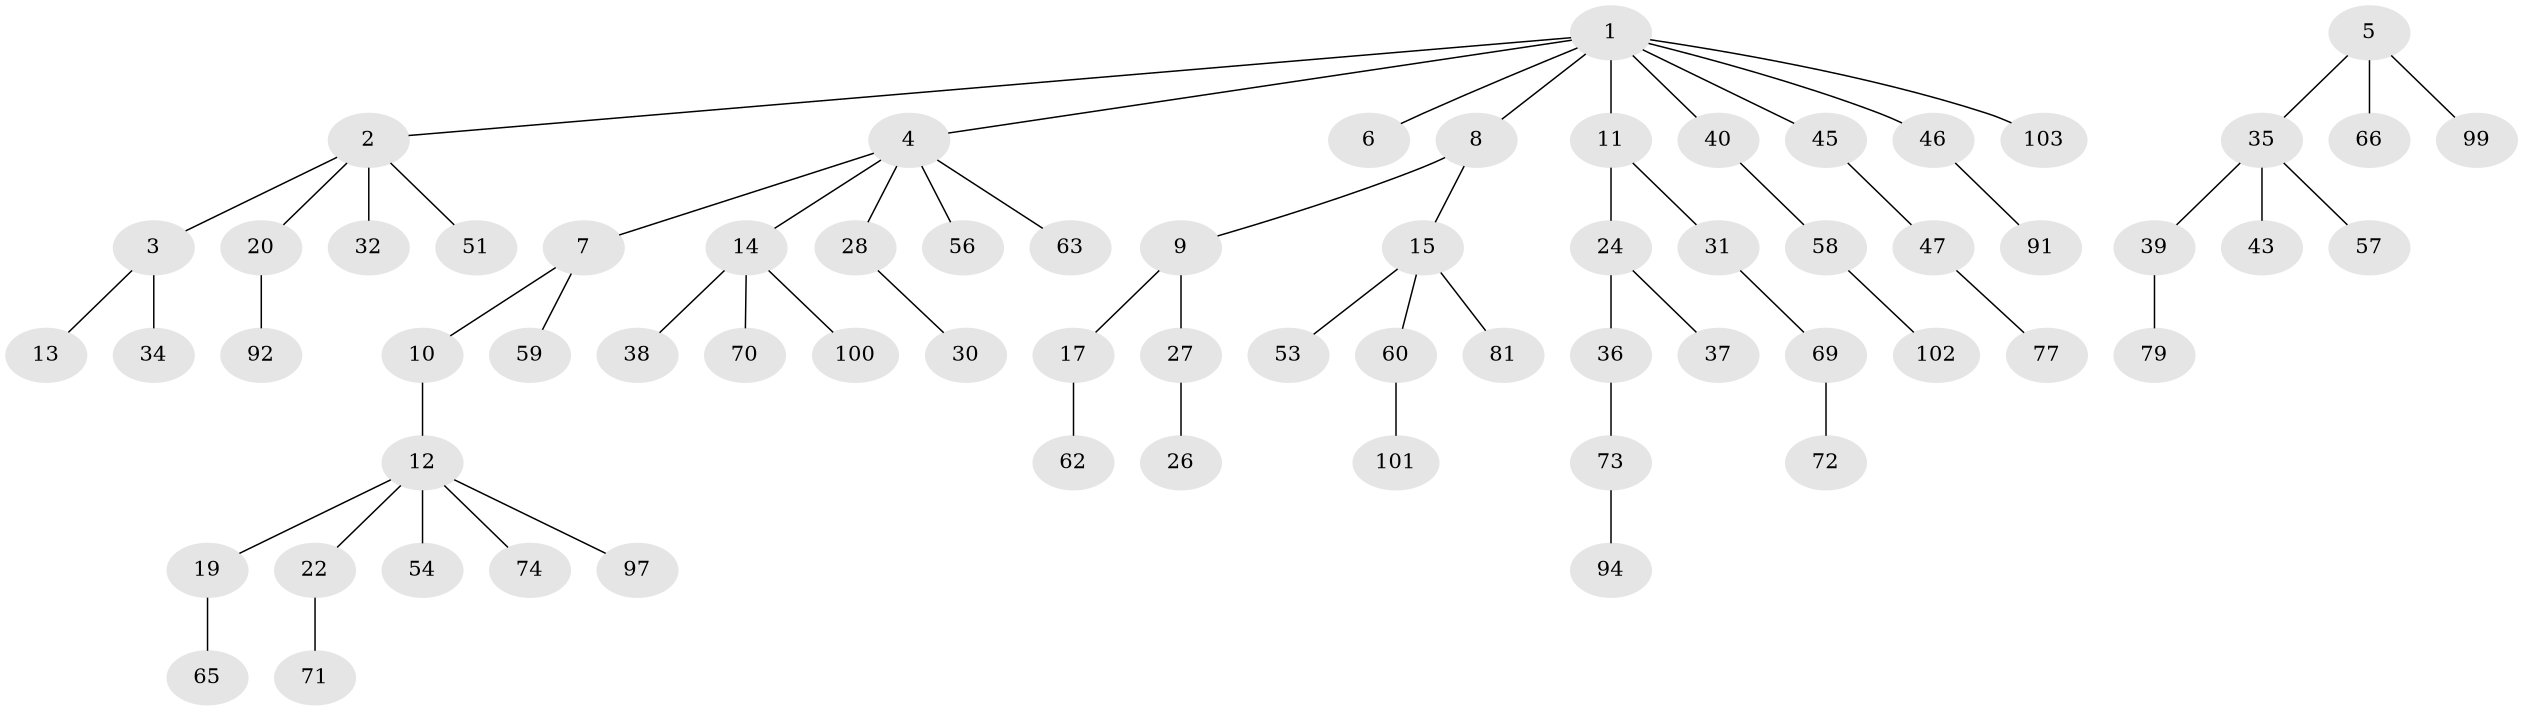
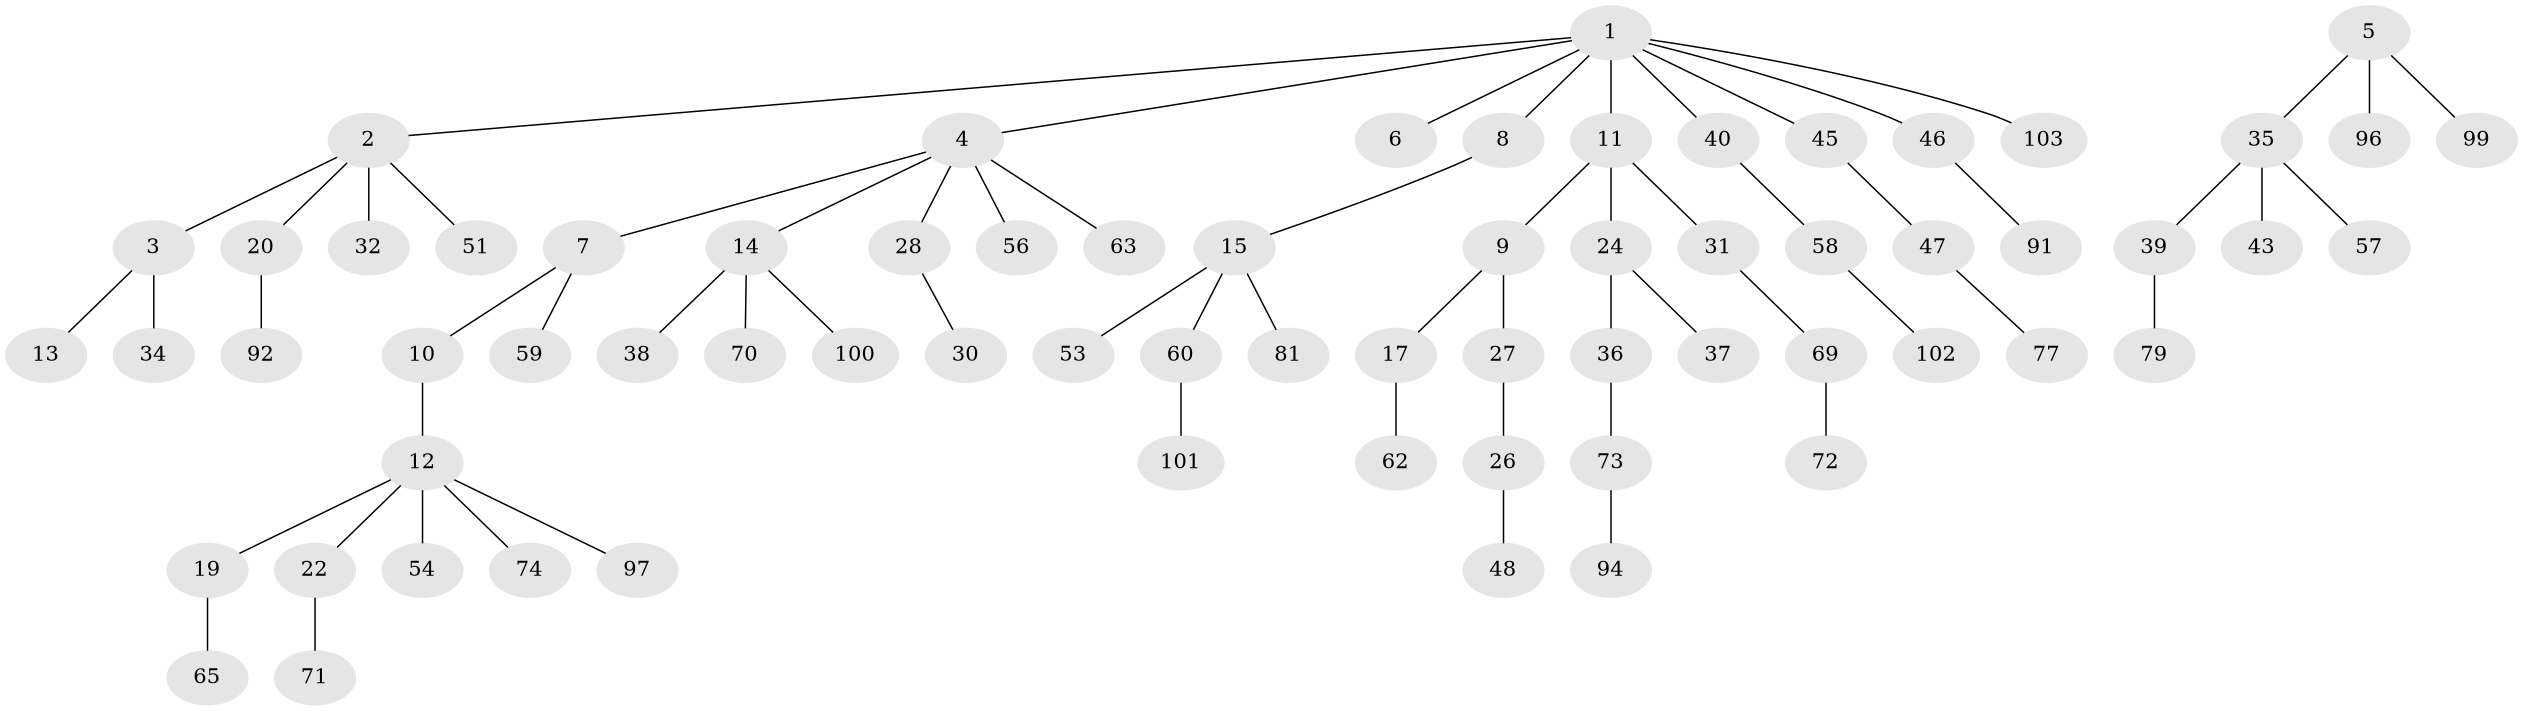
(2369, 140) -> (2369, 140)
(1332, 200) -> (1557, 194)
none -> (1504, 570)
